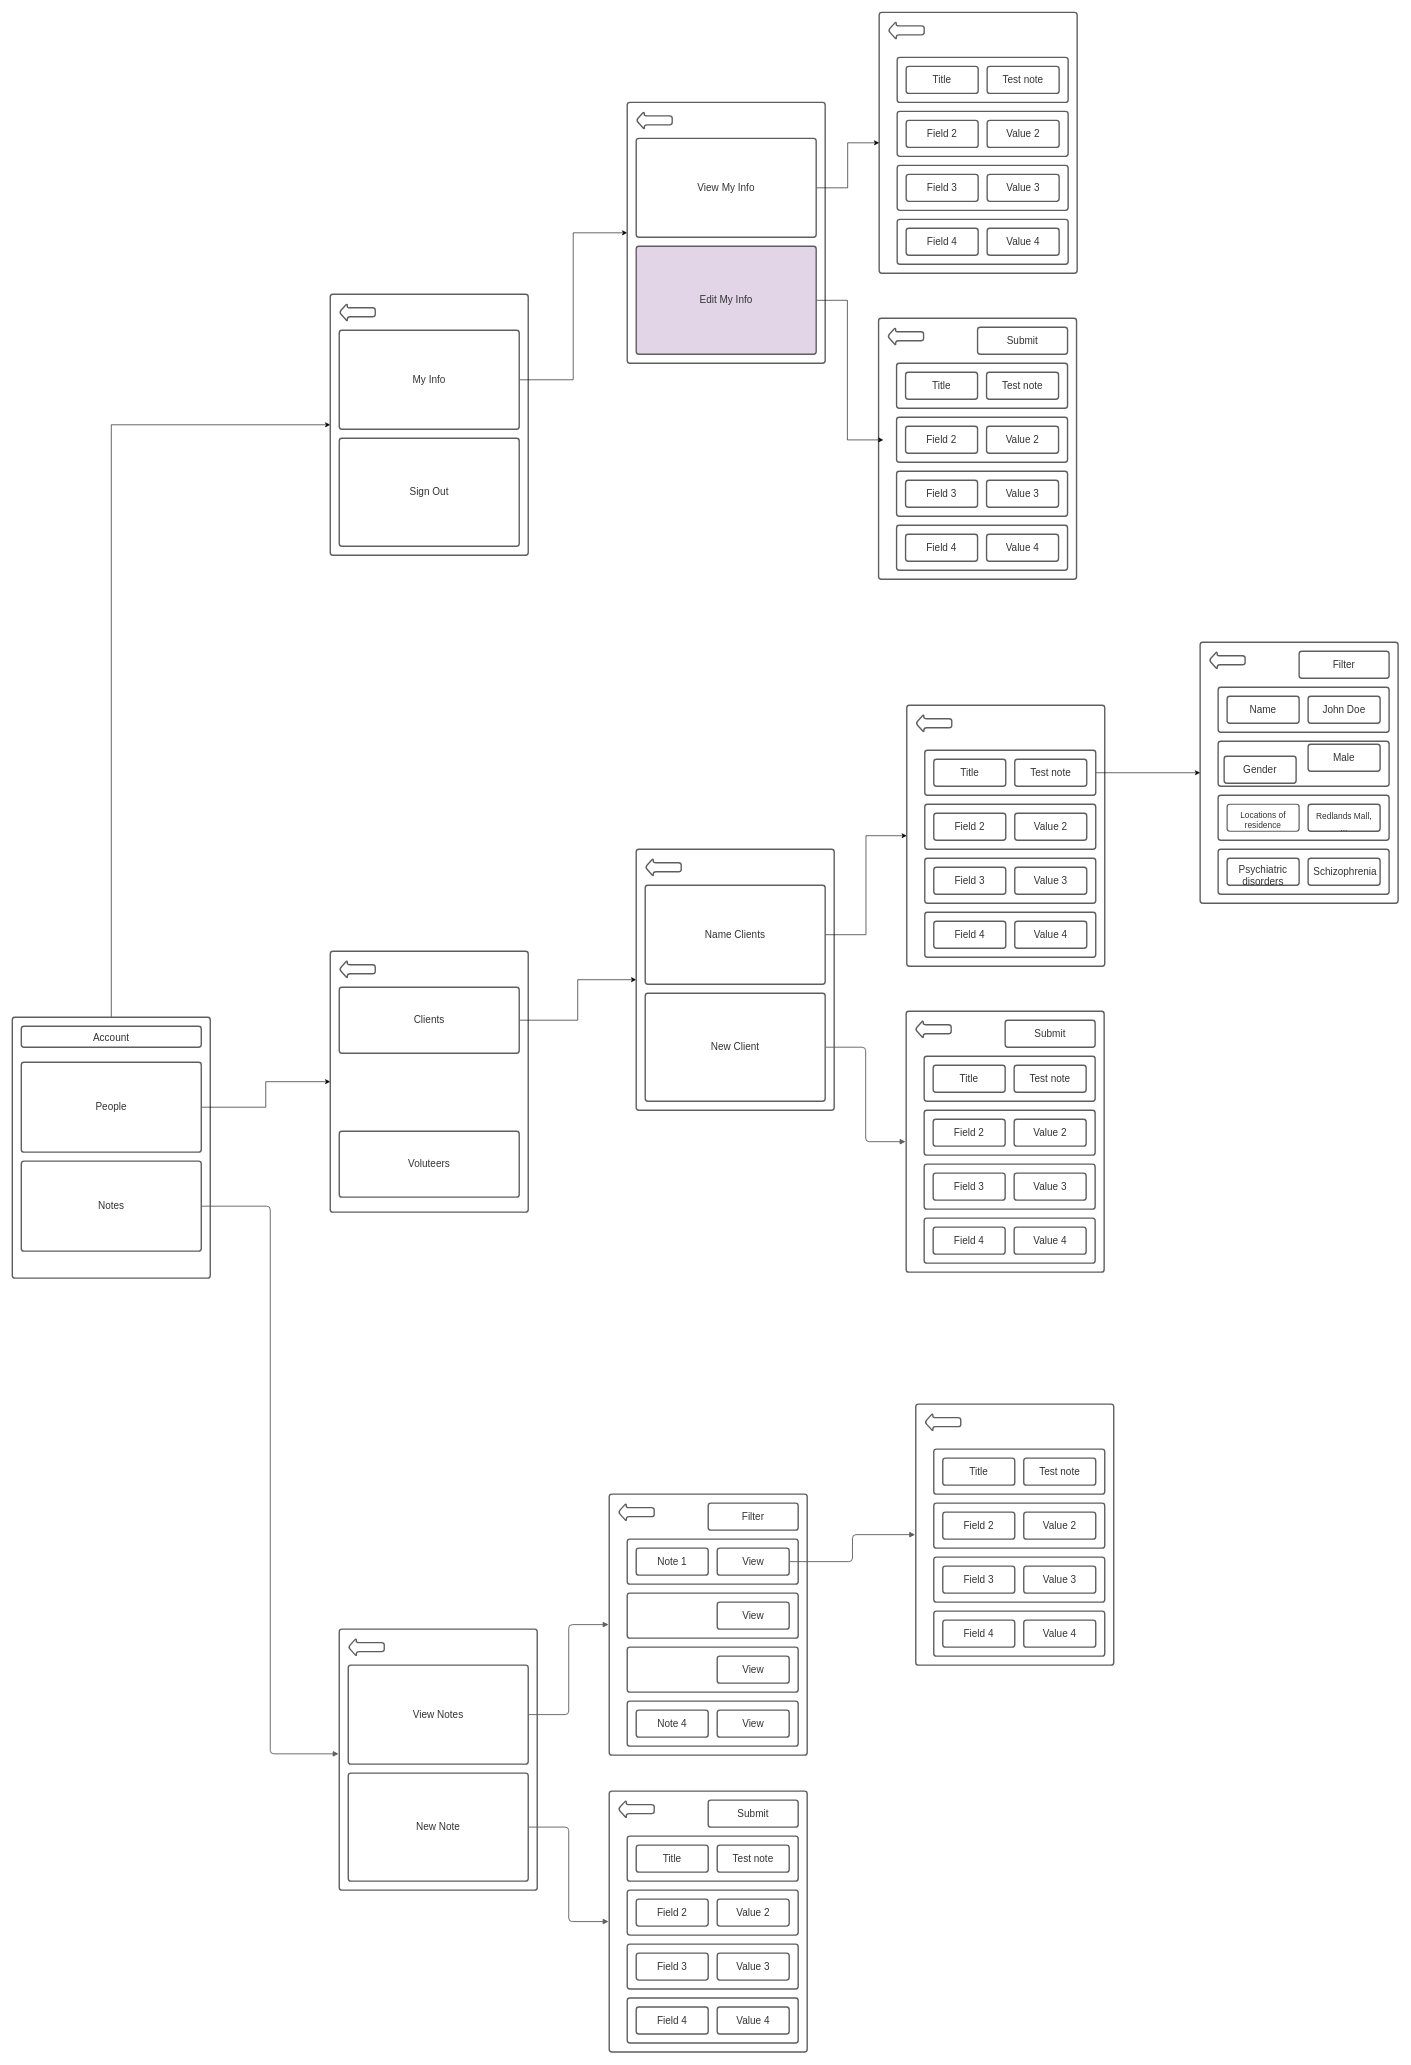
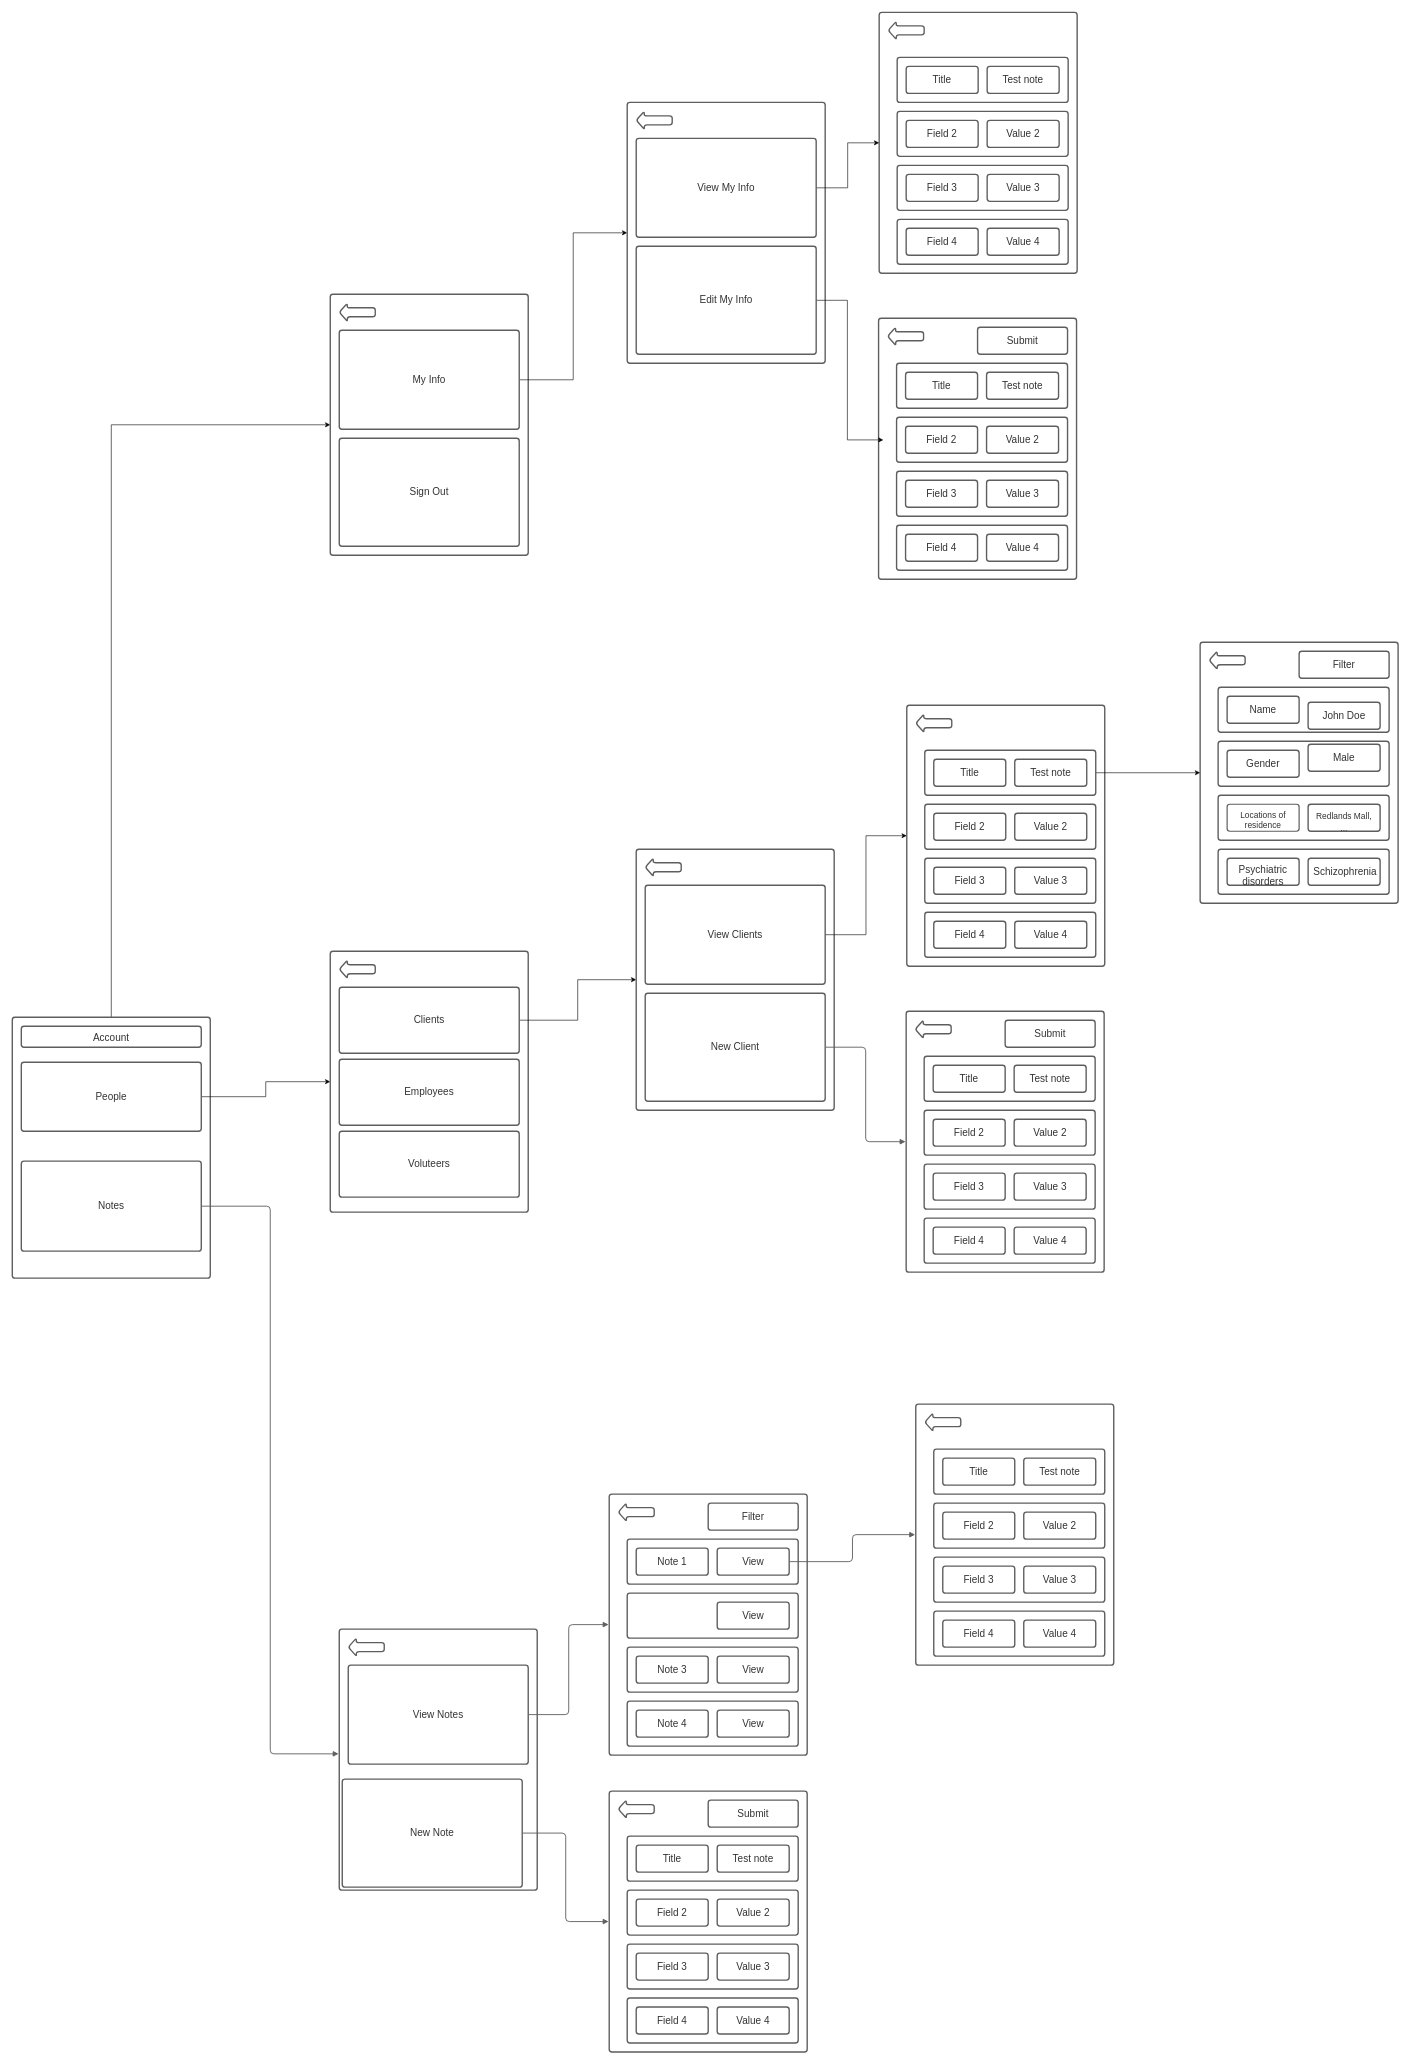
(726, 300) -> (726, 300)
(1344, 710) -> (1344, 716)
(1260, 770) -> (1263, 764)
(735, 935) -> (735, 935)
none -> (429, 1092)
(111, 1107) -> (111, 1097)
none -> (672, 1670)
(438, 1827) -> (432, 1833)
